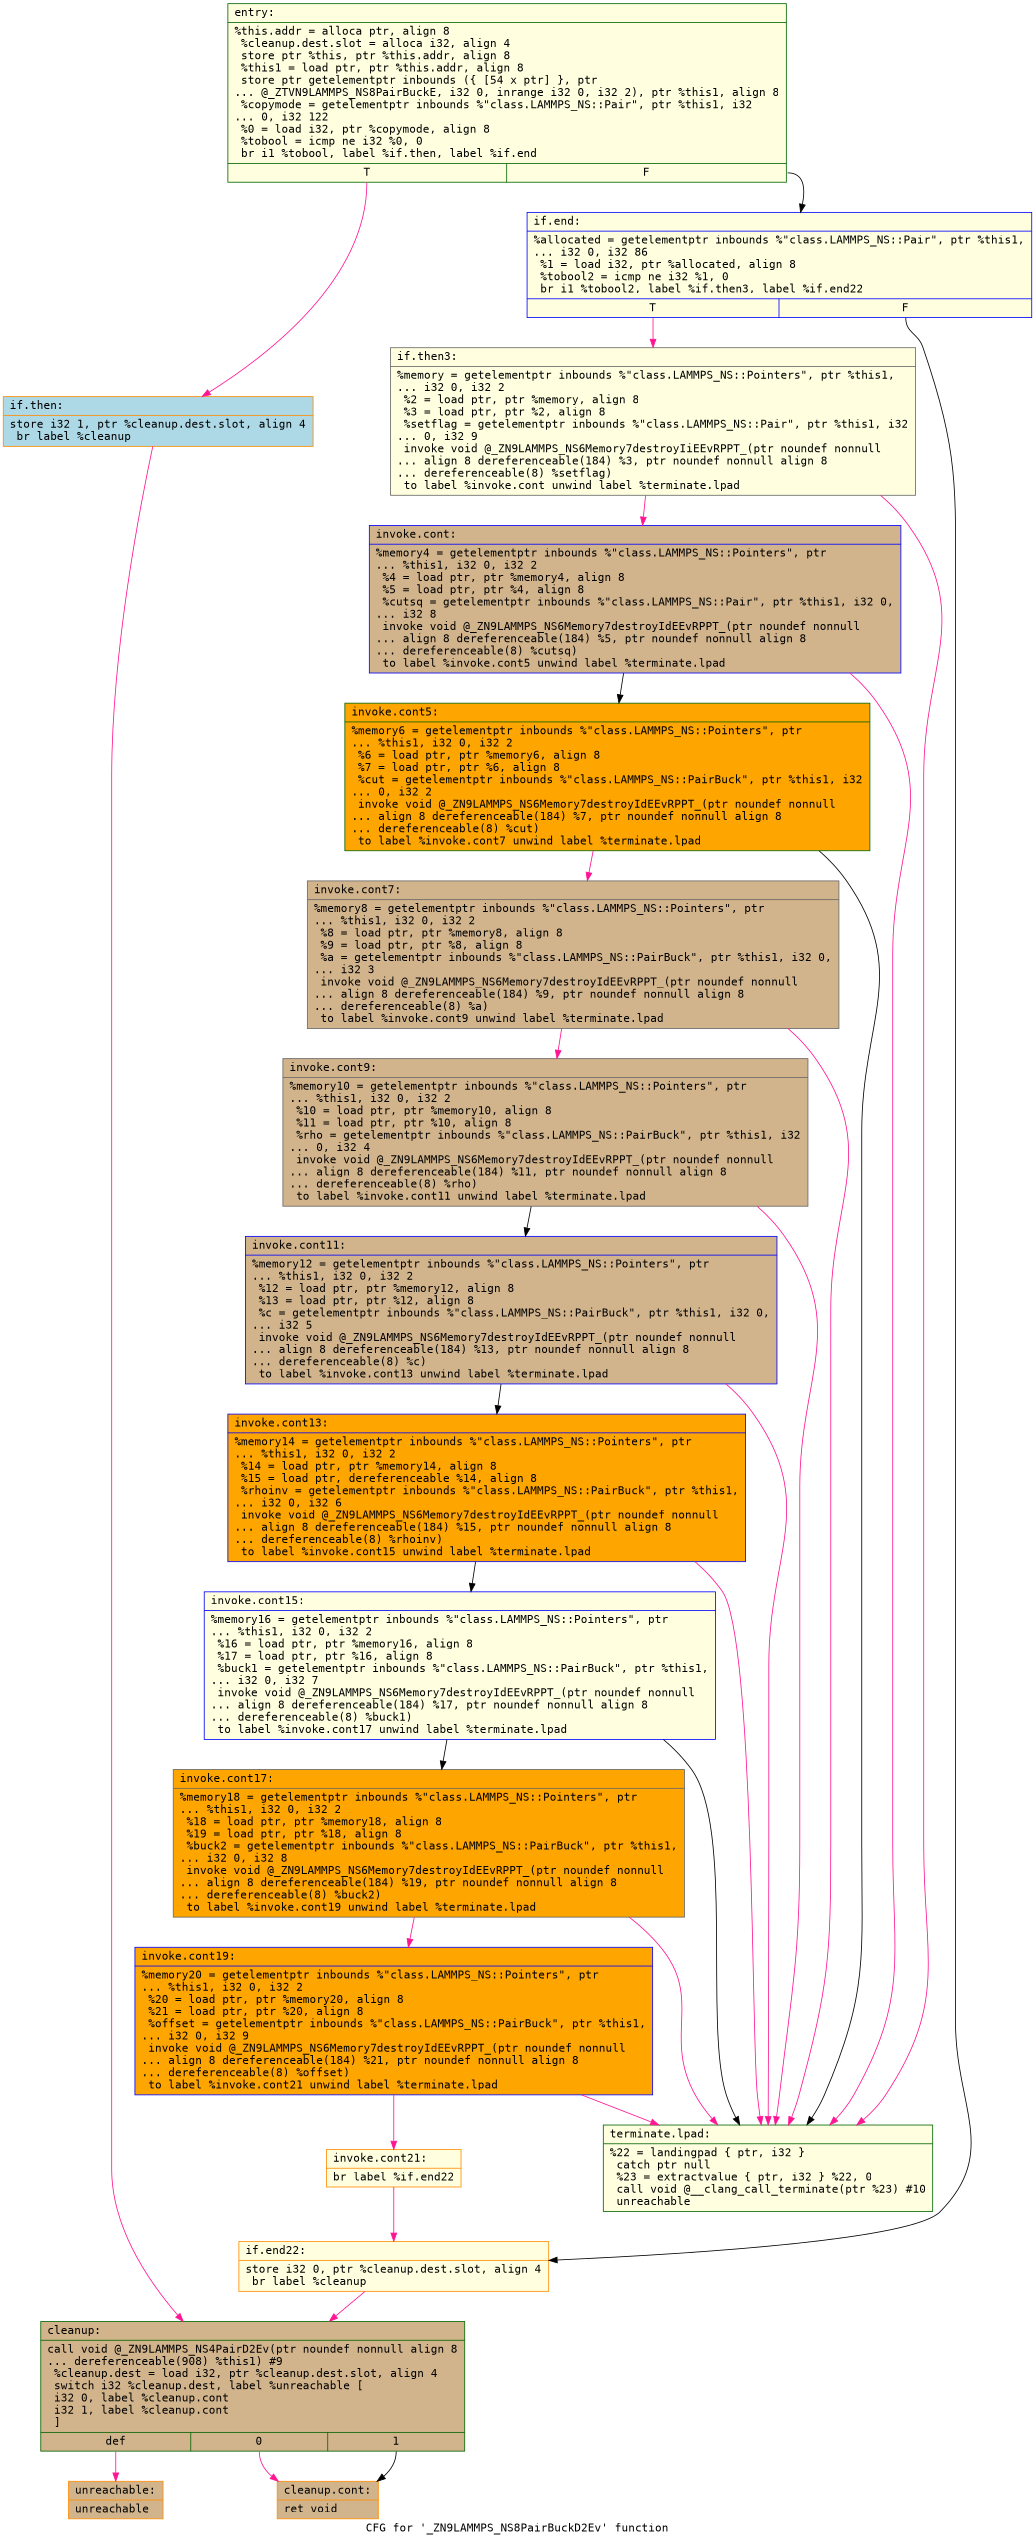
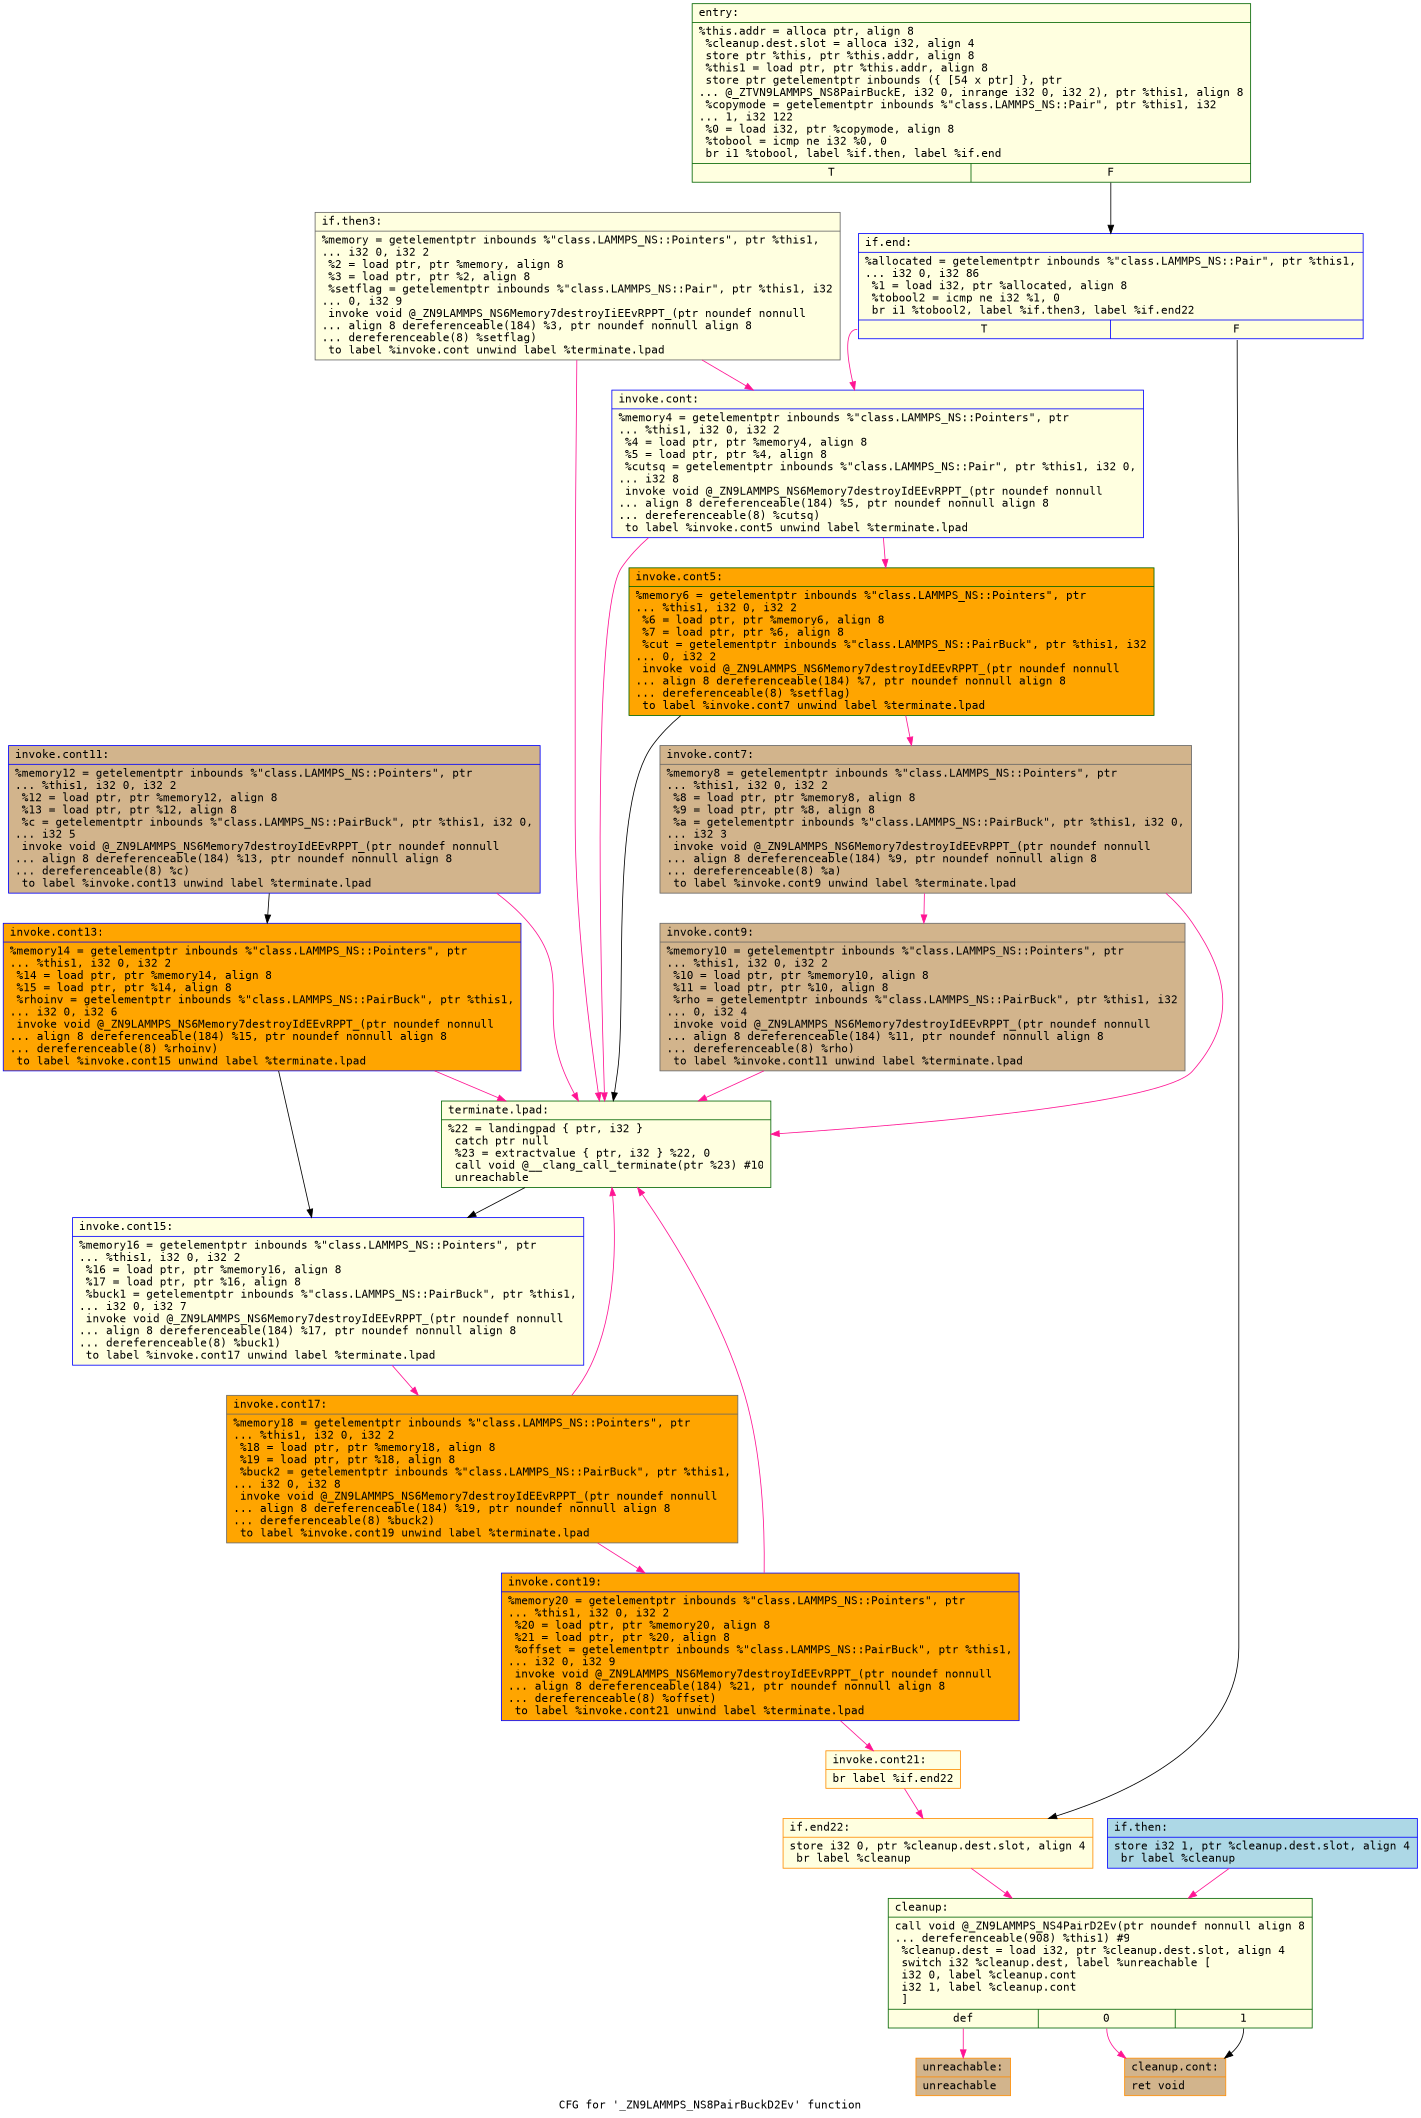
(282, 117) -> (746, 117)
(314, 305) -> none
(653, 329) -> (848, 354)
(158, 421) -> (1262, 1843)
(635, 599) -> (878, 464)
(622, 684) -> (884, 549)
(446, 829) -> (744, 693)
(529, 1217) -> none
(386, 1479) -> (121, 988)
(445, 1750) -> (402, 1377)
(716, 1922) -> (500, 1201)
(253, 2386) -> (1100, 1963)
